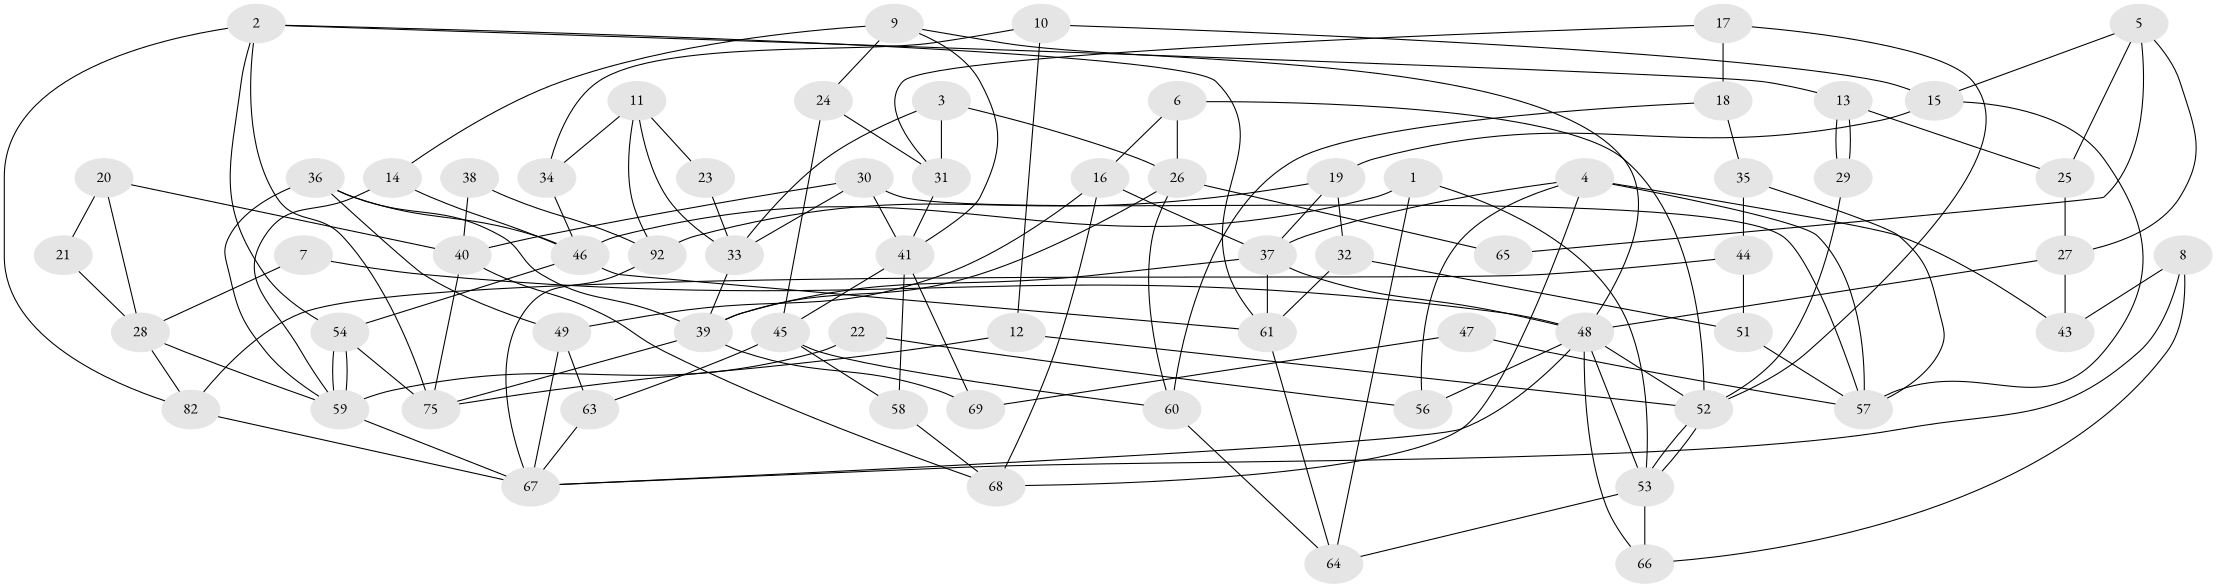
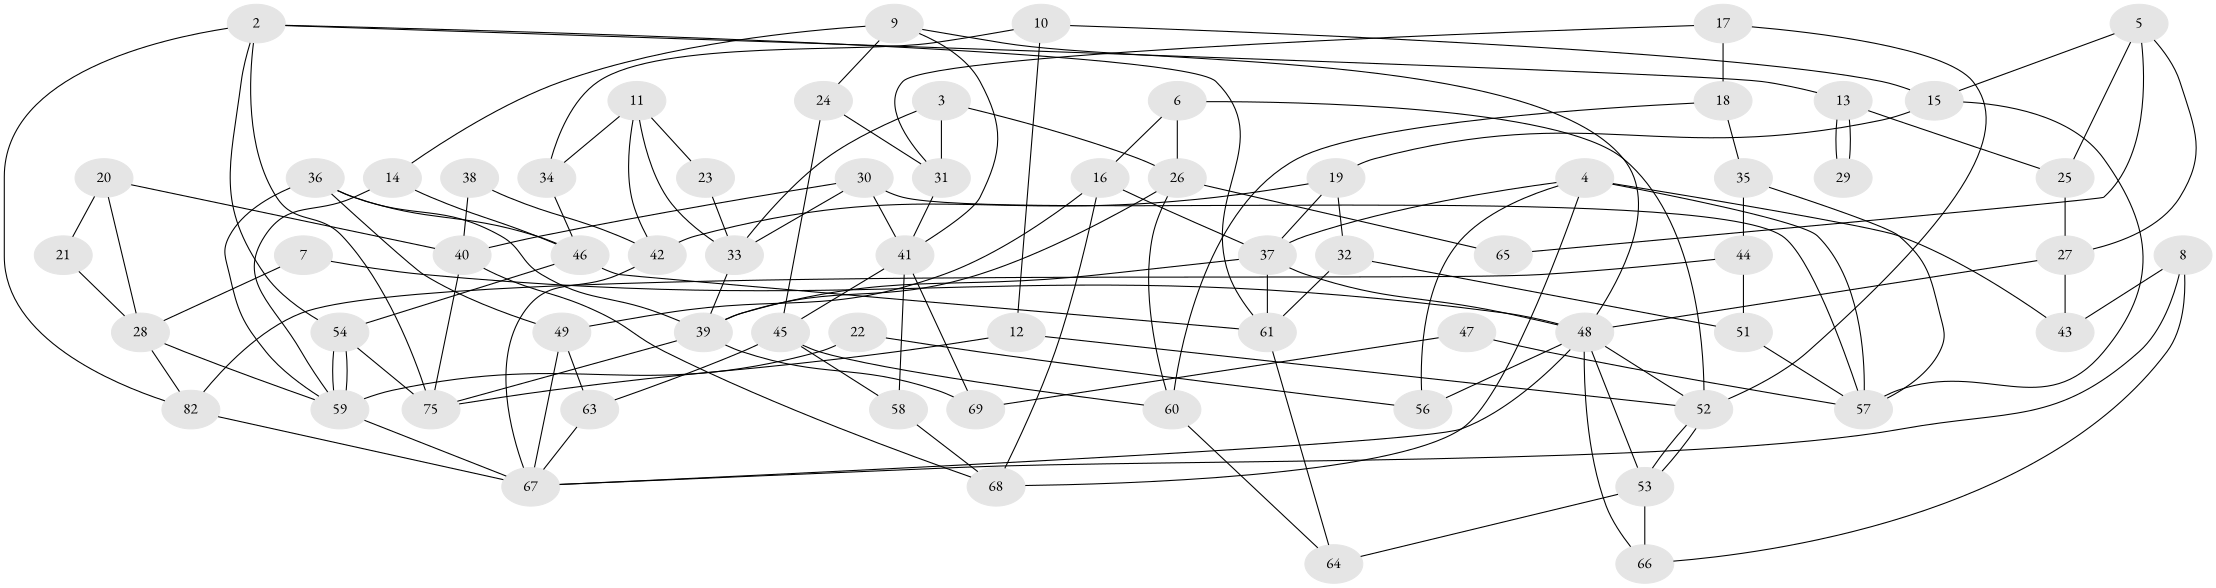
(1413, 178) -> none
(657, 255) -> (657, 255)
(1806, 311) -> none
